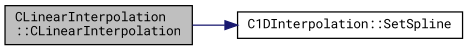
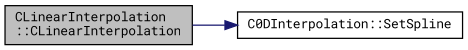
(350, 25) -> (350, 25)
